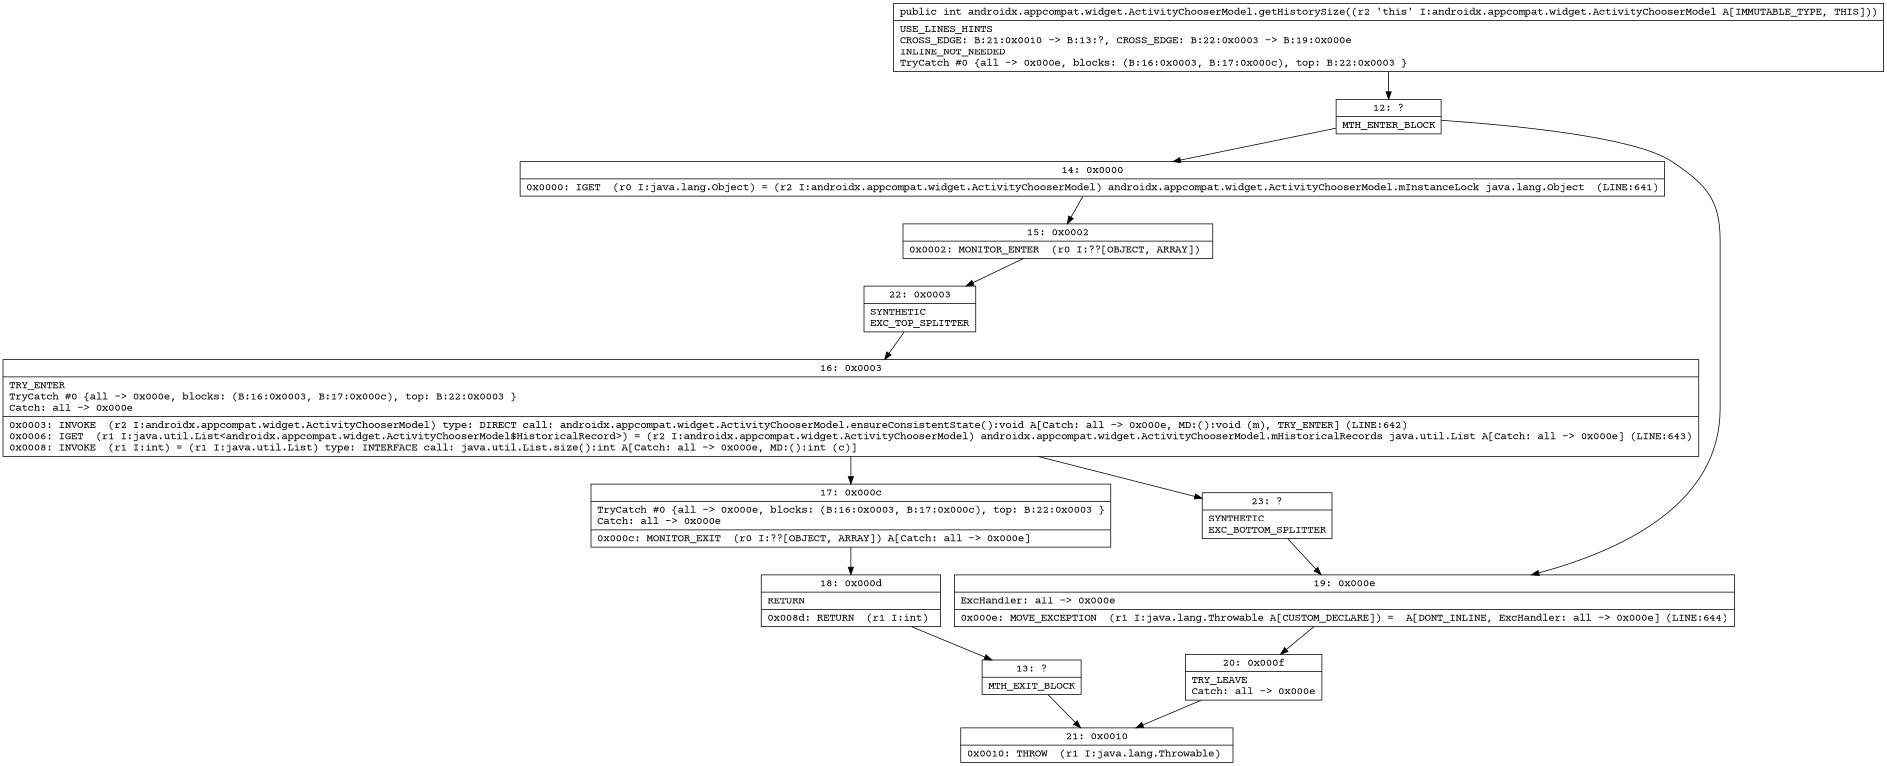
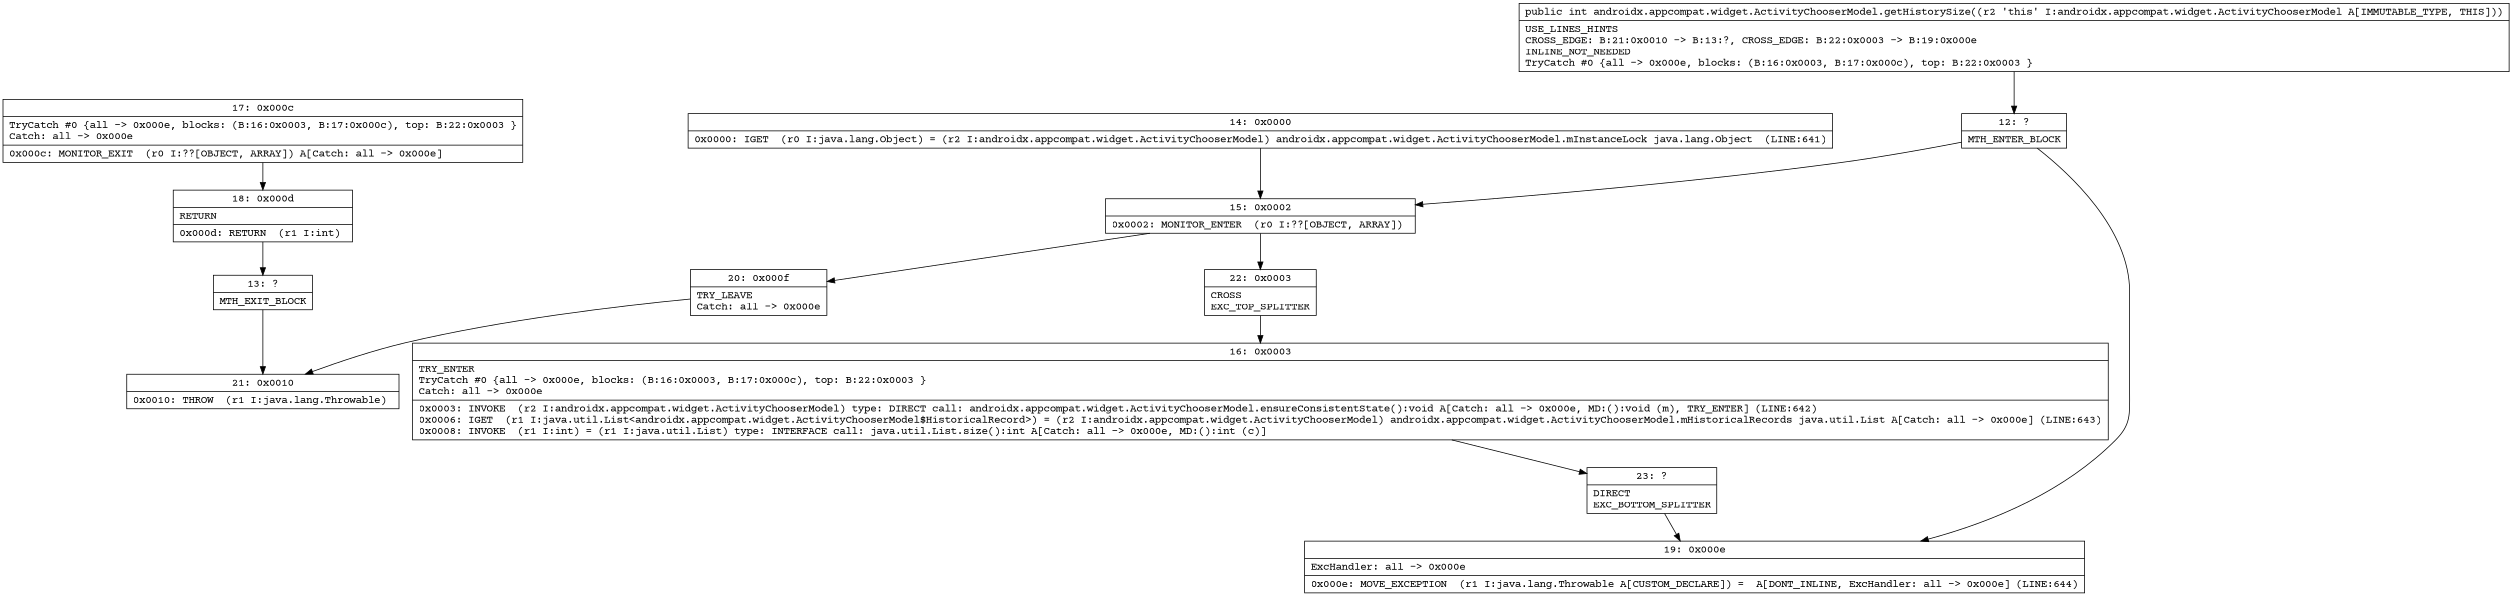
(1258, 144) -> (1693, 180)
(898, 312) -> (1226, 295)
(851, 466) -> none
(1236, 518) -> (1612, 493)
(851, 618) -> (263, 233)
(1300, 638) -> (992, 257)
